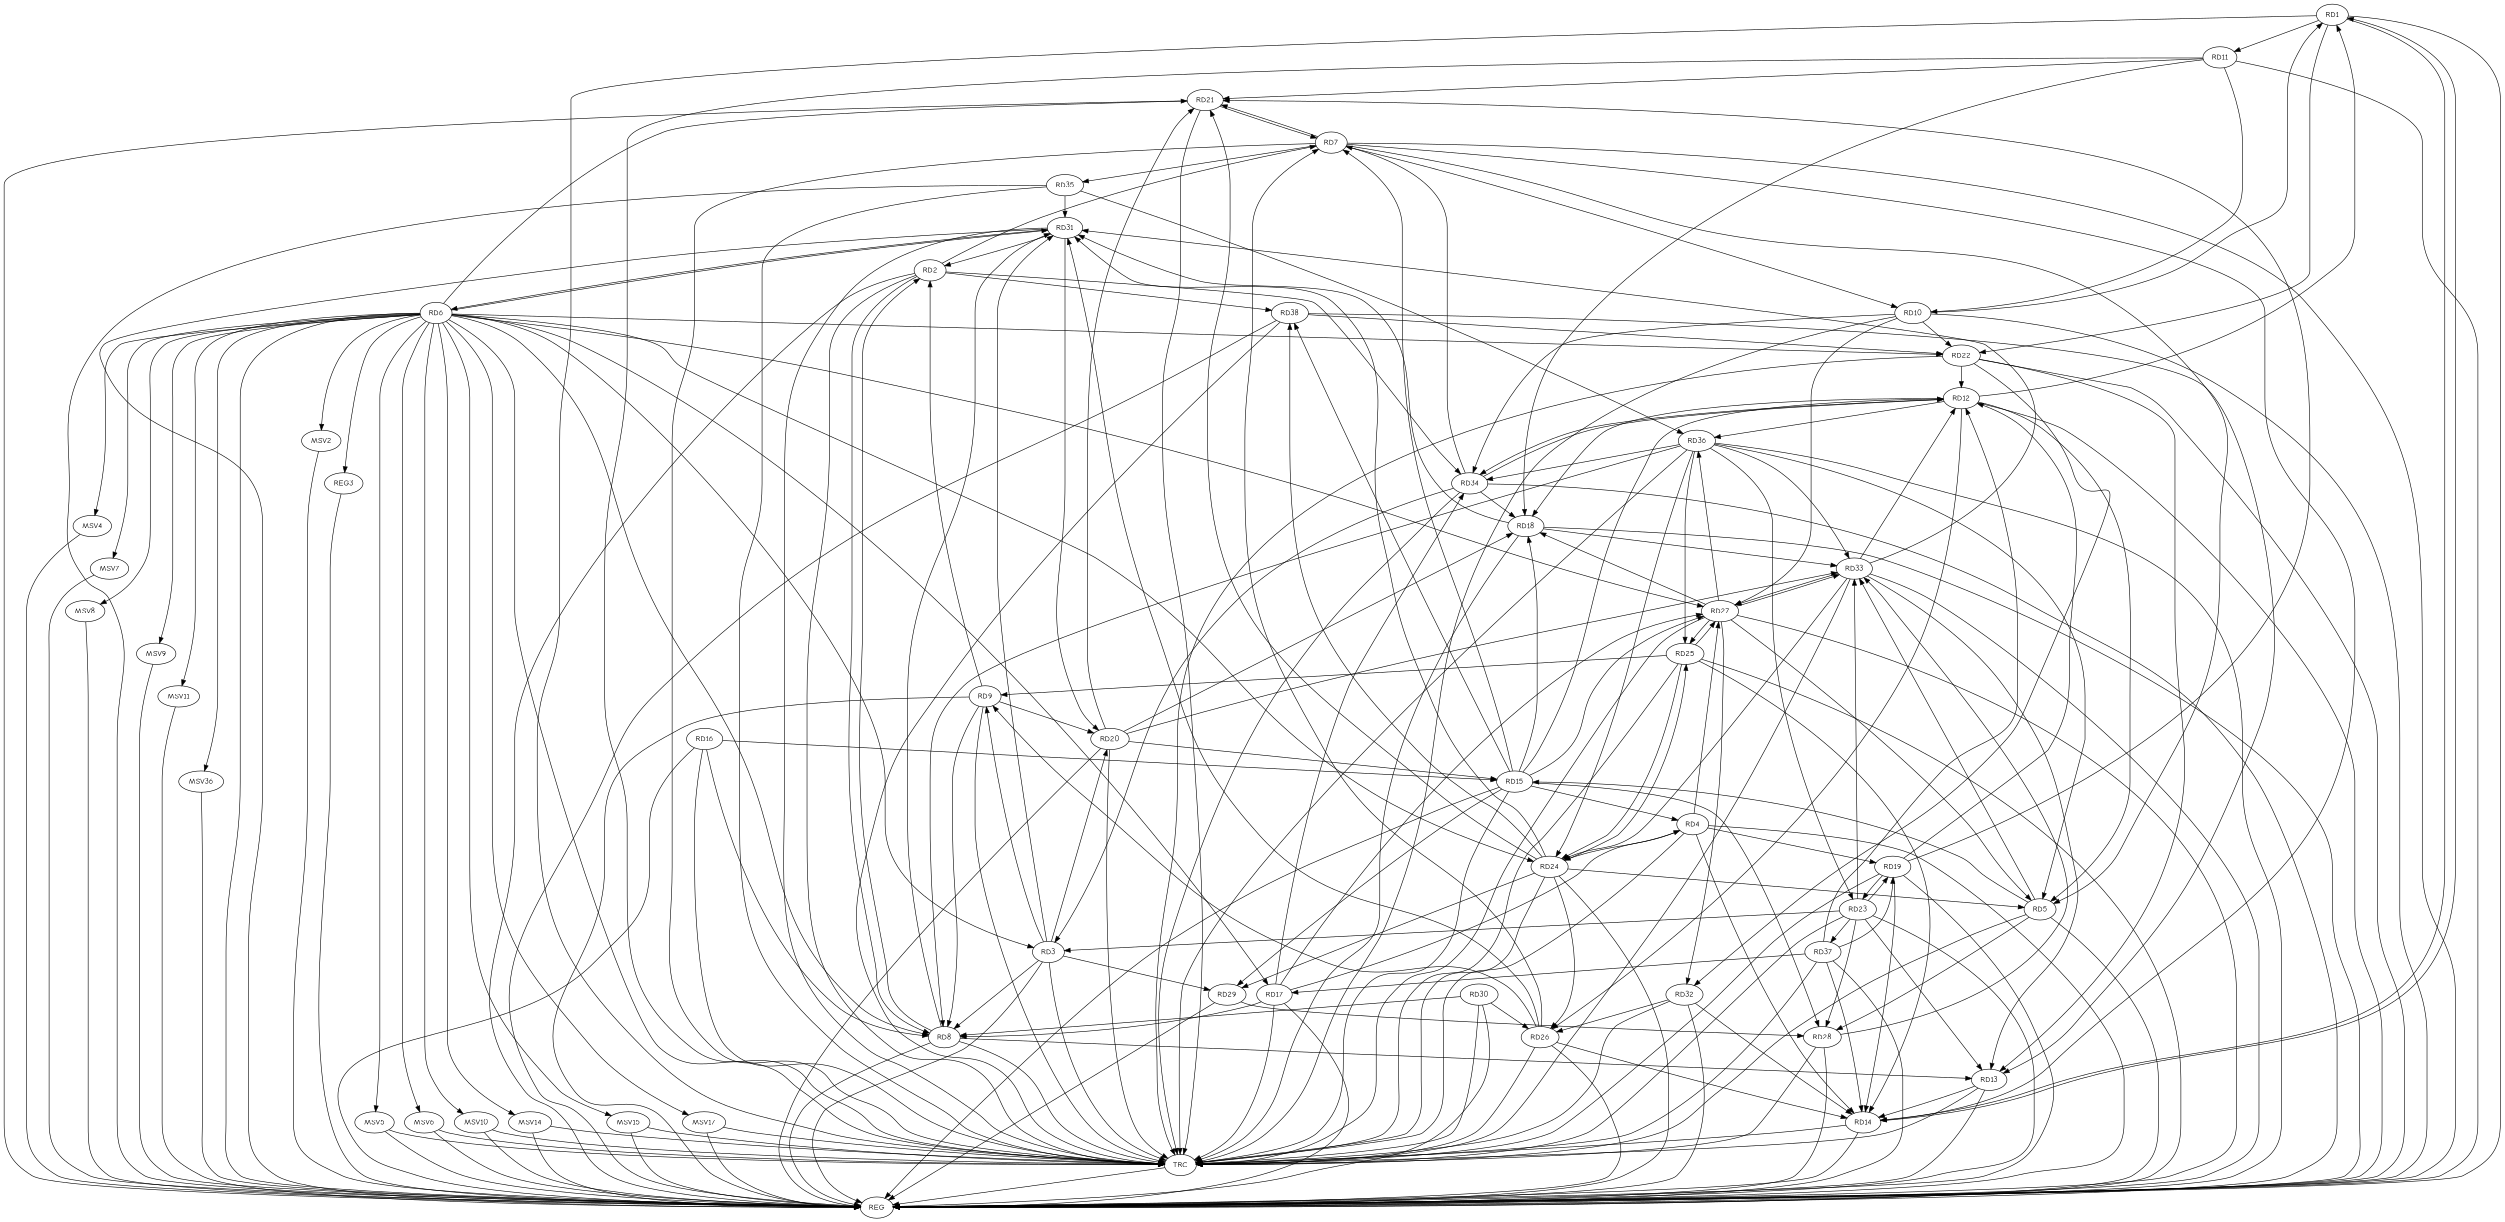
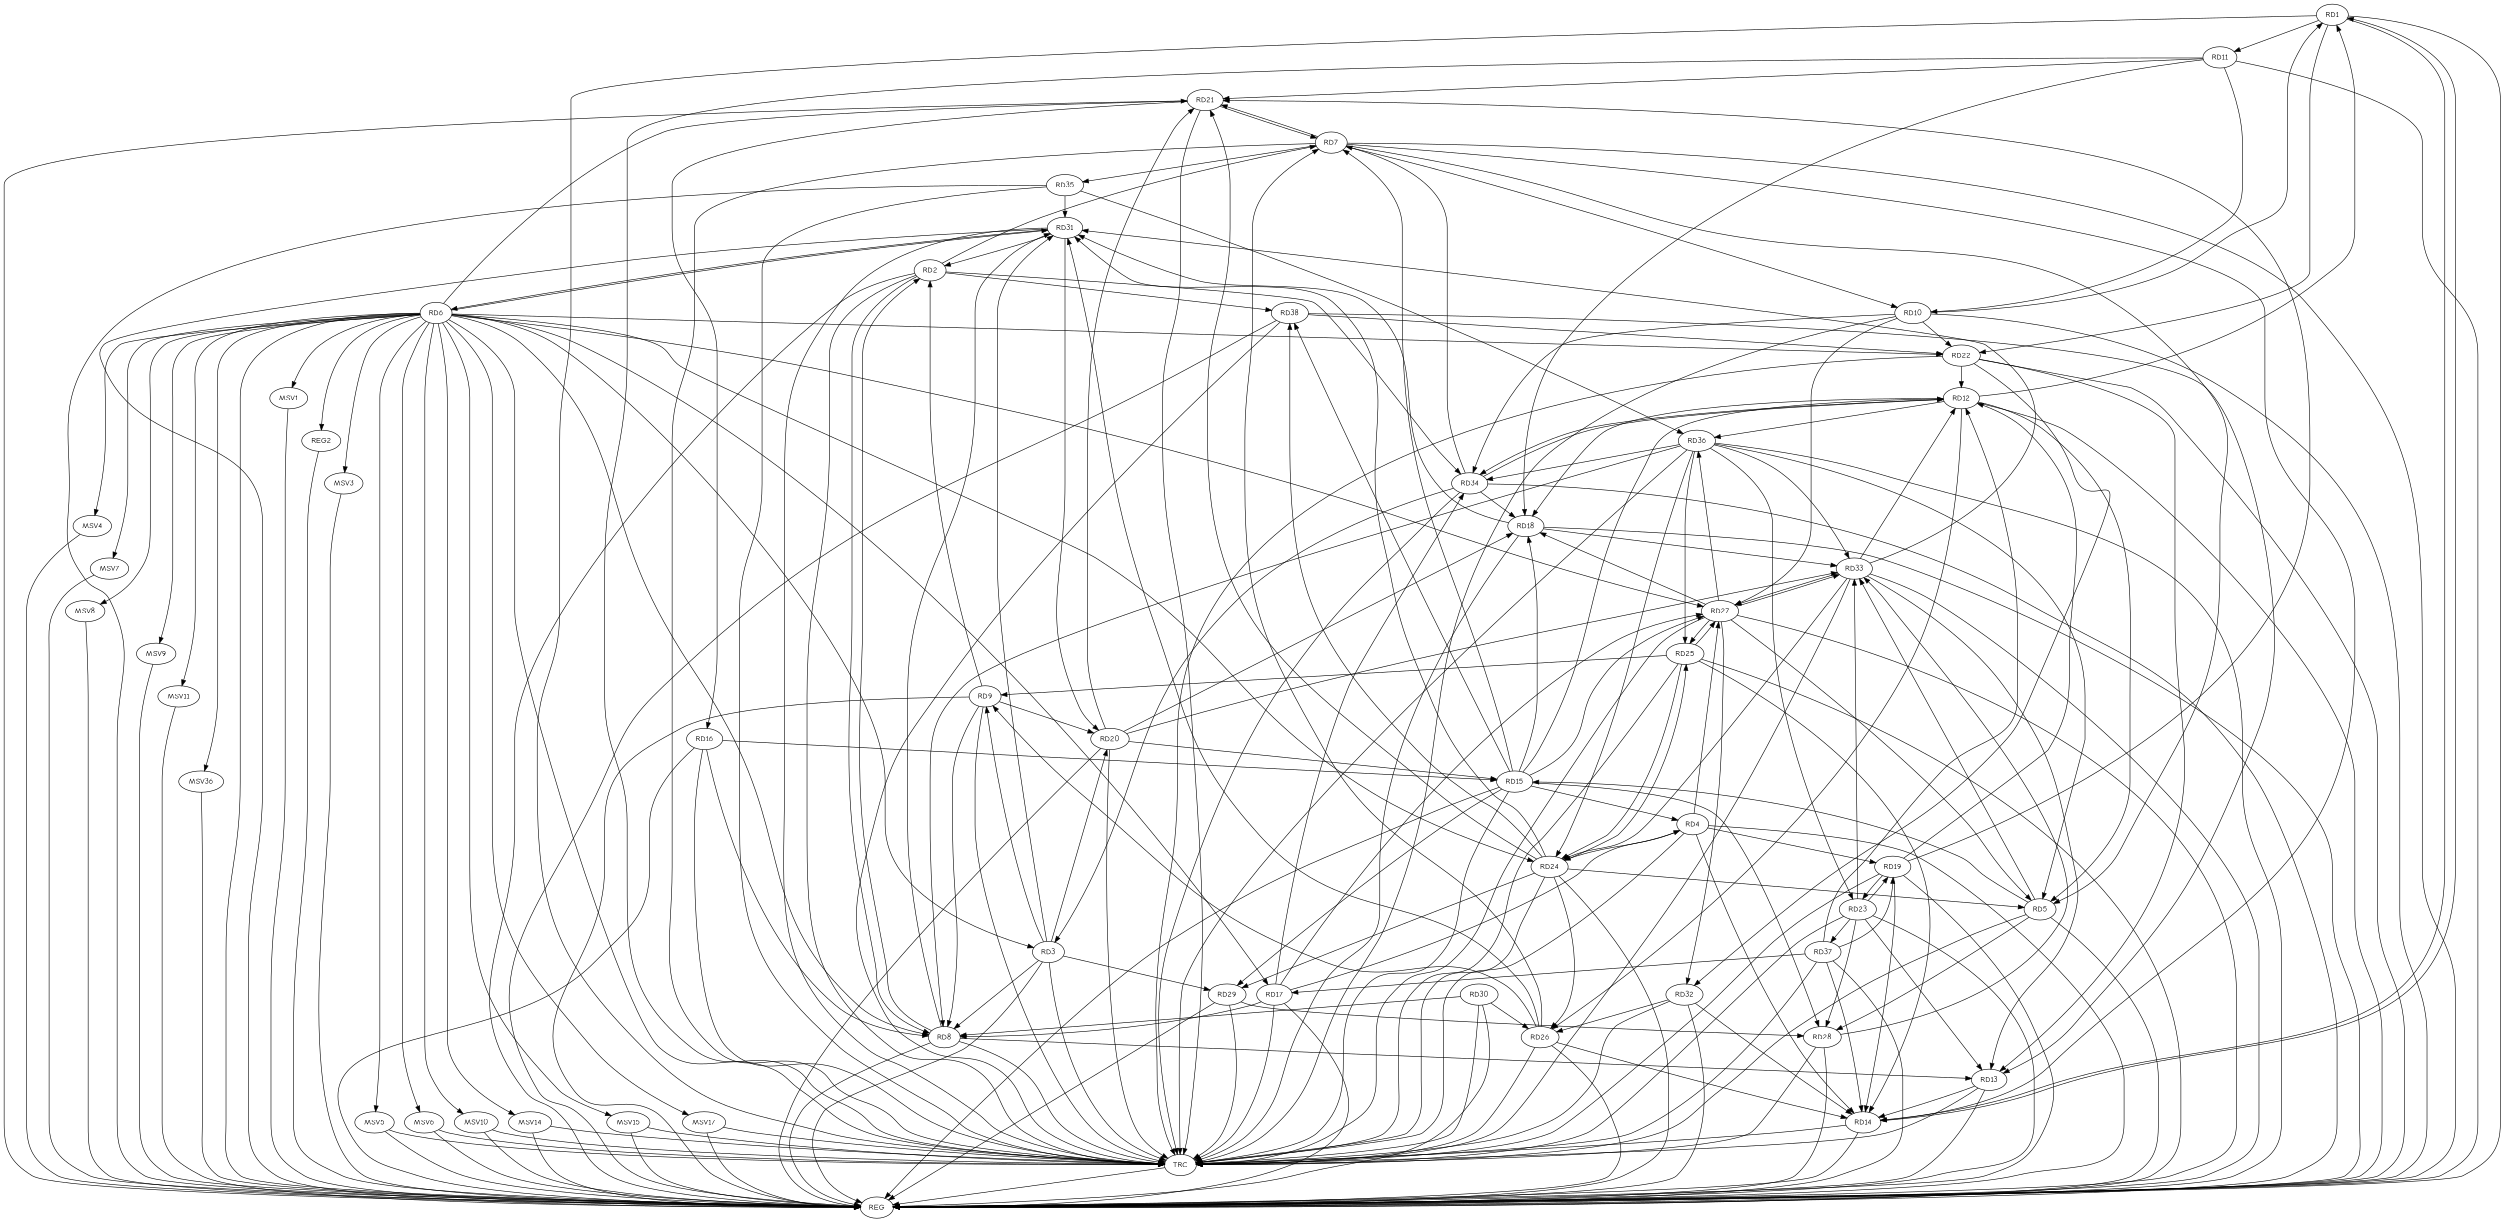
none -> (684, 173)
none -> (289, 398)
(321, 441) -> (321, 441)
(344, 483) -> (344, 483)
(1436, 932) -> none
none -> (1235, 1086)
